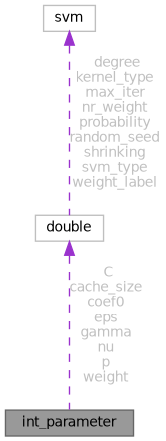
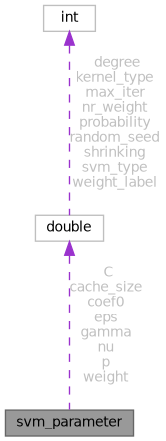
(69, 18) -> (69, 18)
(69, 423) -> (69, 423)
